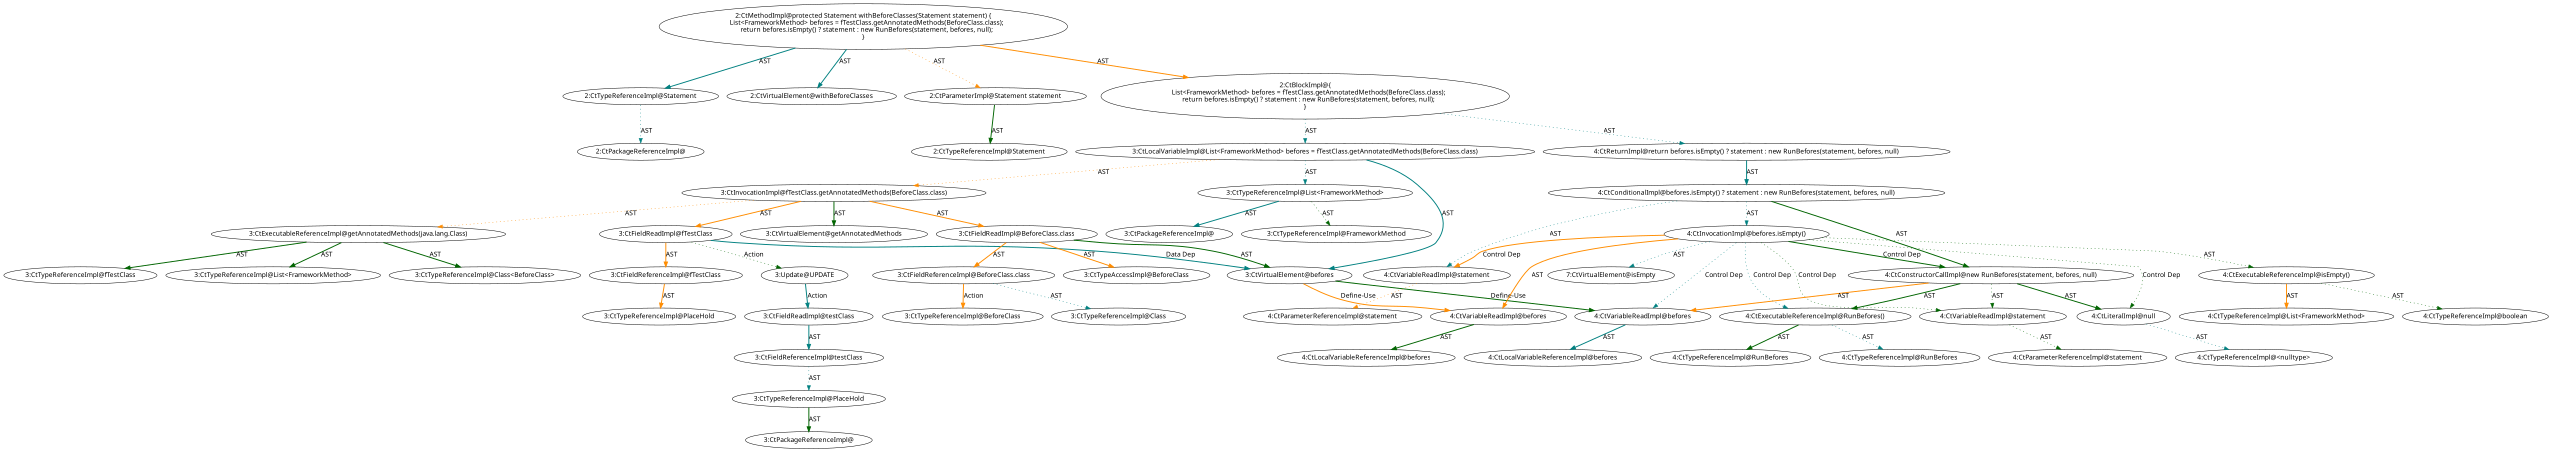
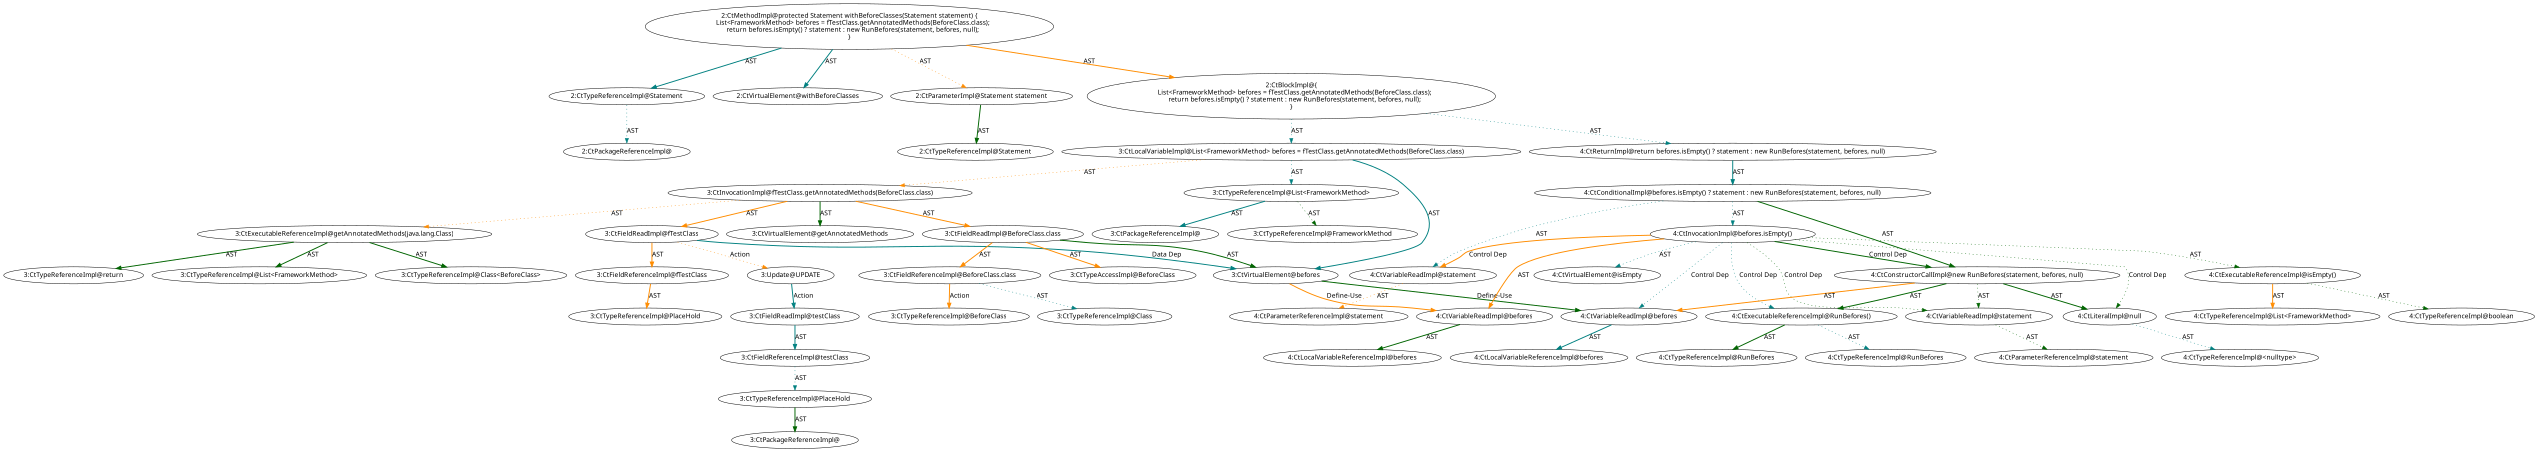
(734, 254) -> (720, 254)
(80, 275) -> (74, 275)
(1611, 275) -> (1597, 275)
